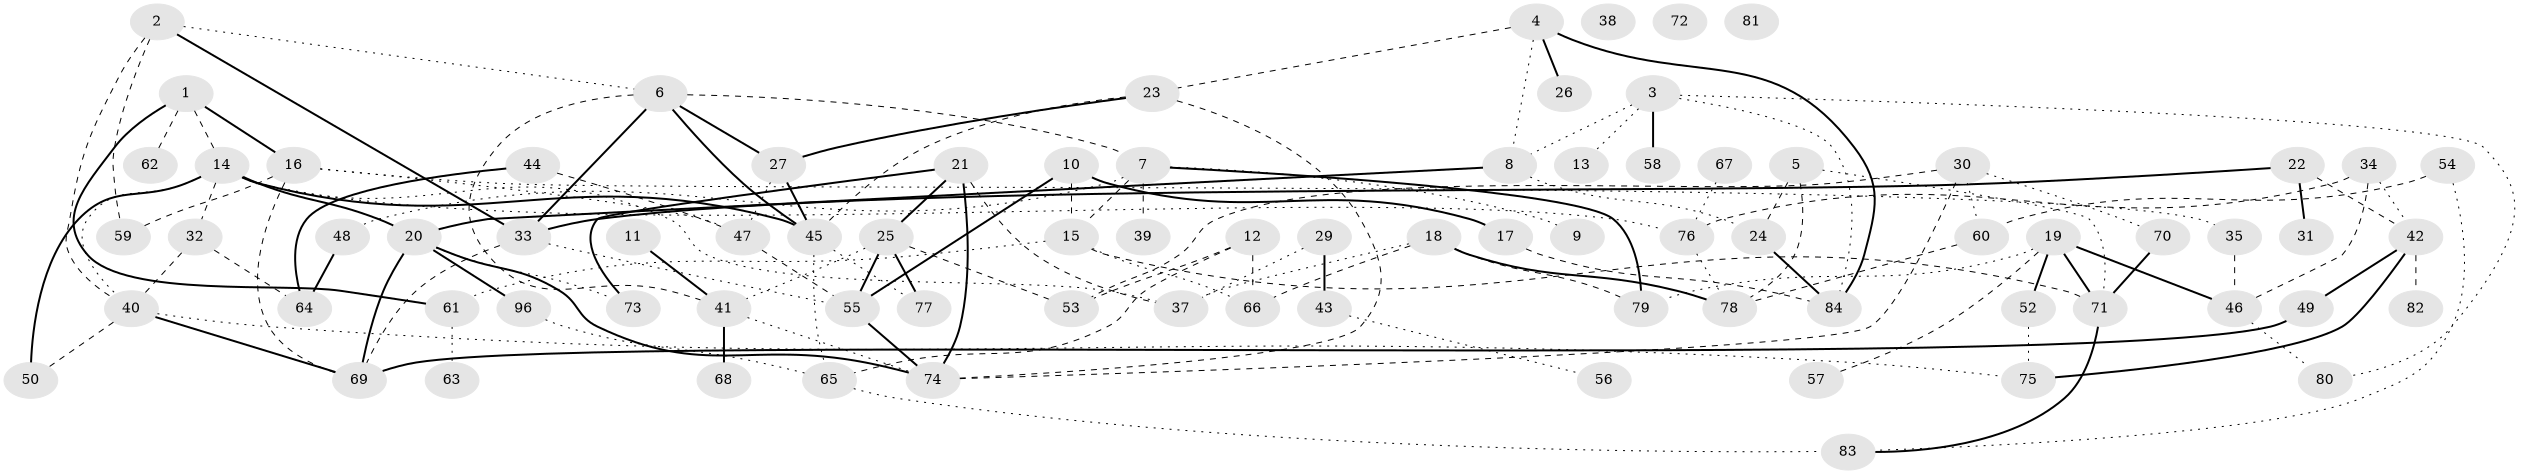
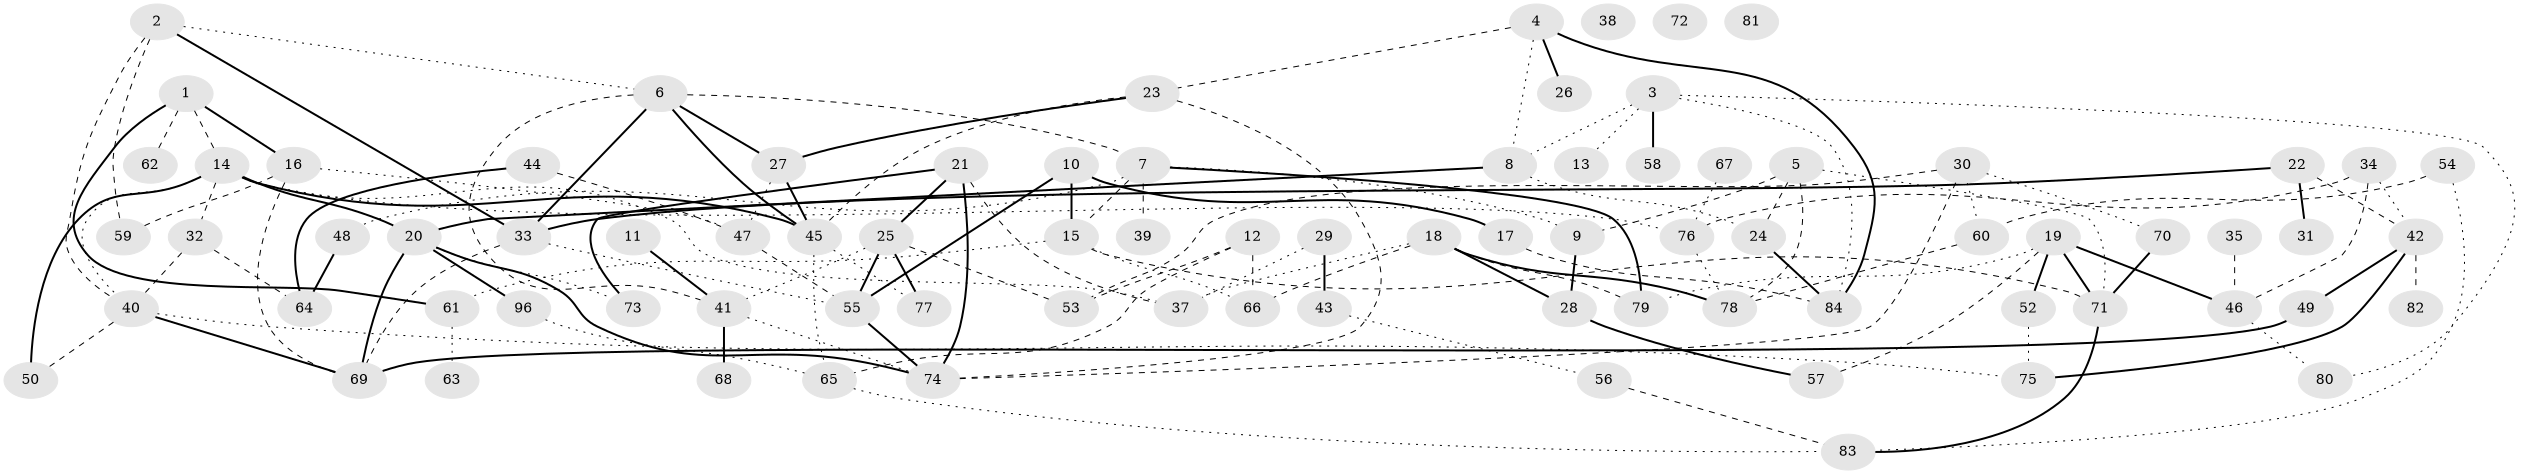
(984, 187) -> none
(1072, 201) -> (1072, 201)
none -> (1668, 213)
none -> (1569, 309)
none -> (1726, 416)
